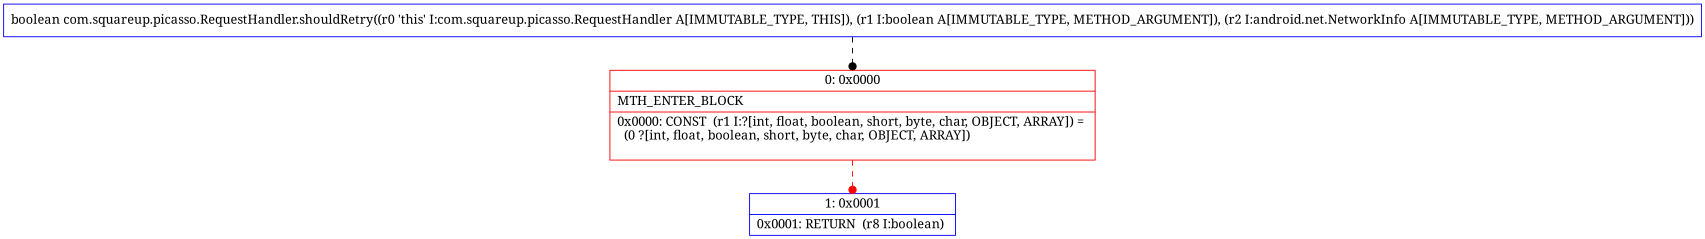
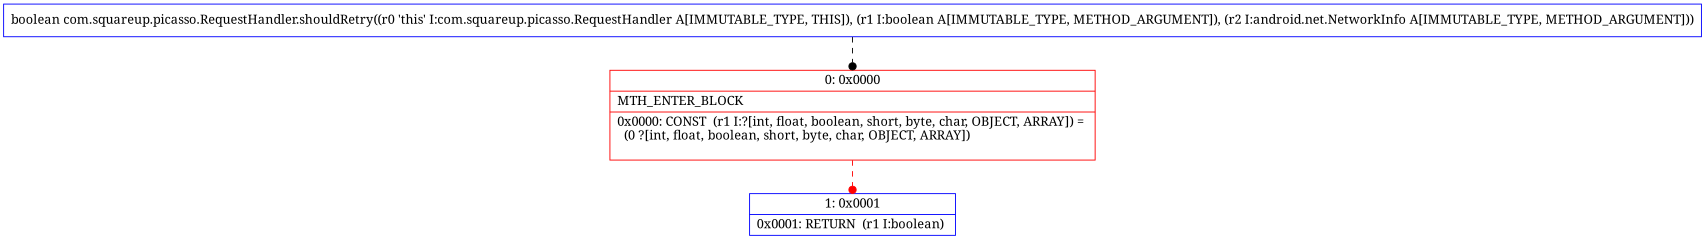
(853, 224) -> (853, 224)
